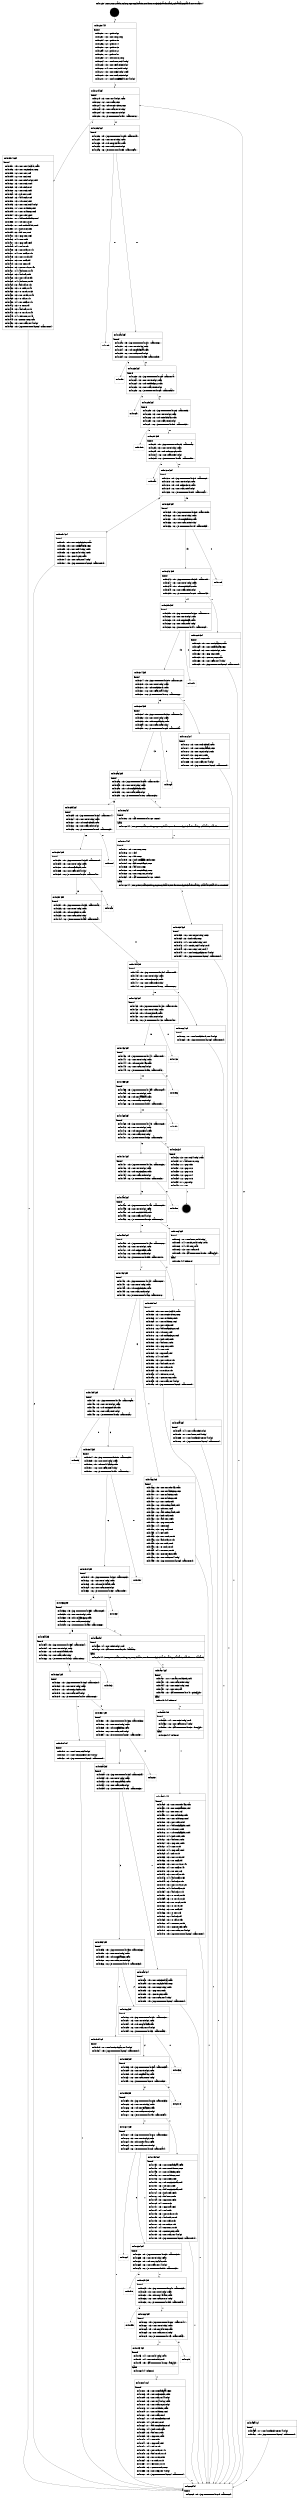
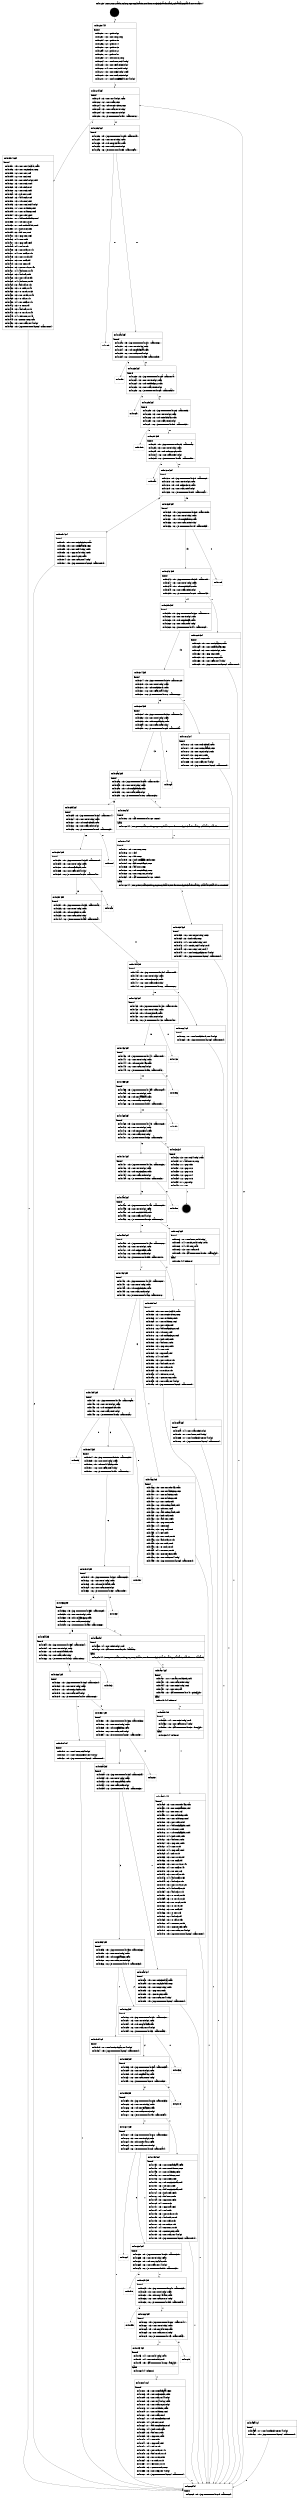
(191, 684) -> none
(124, 1525) -> (138, 1495)
